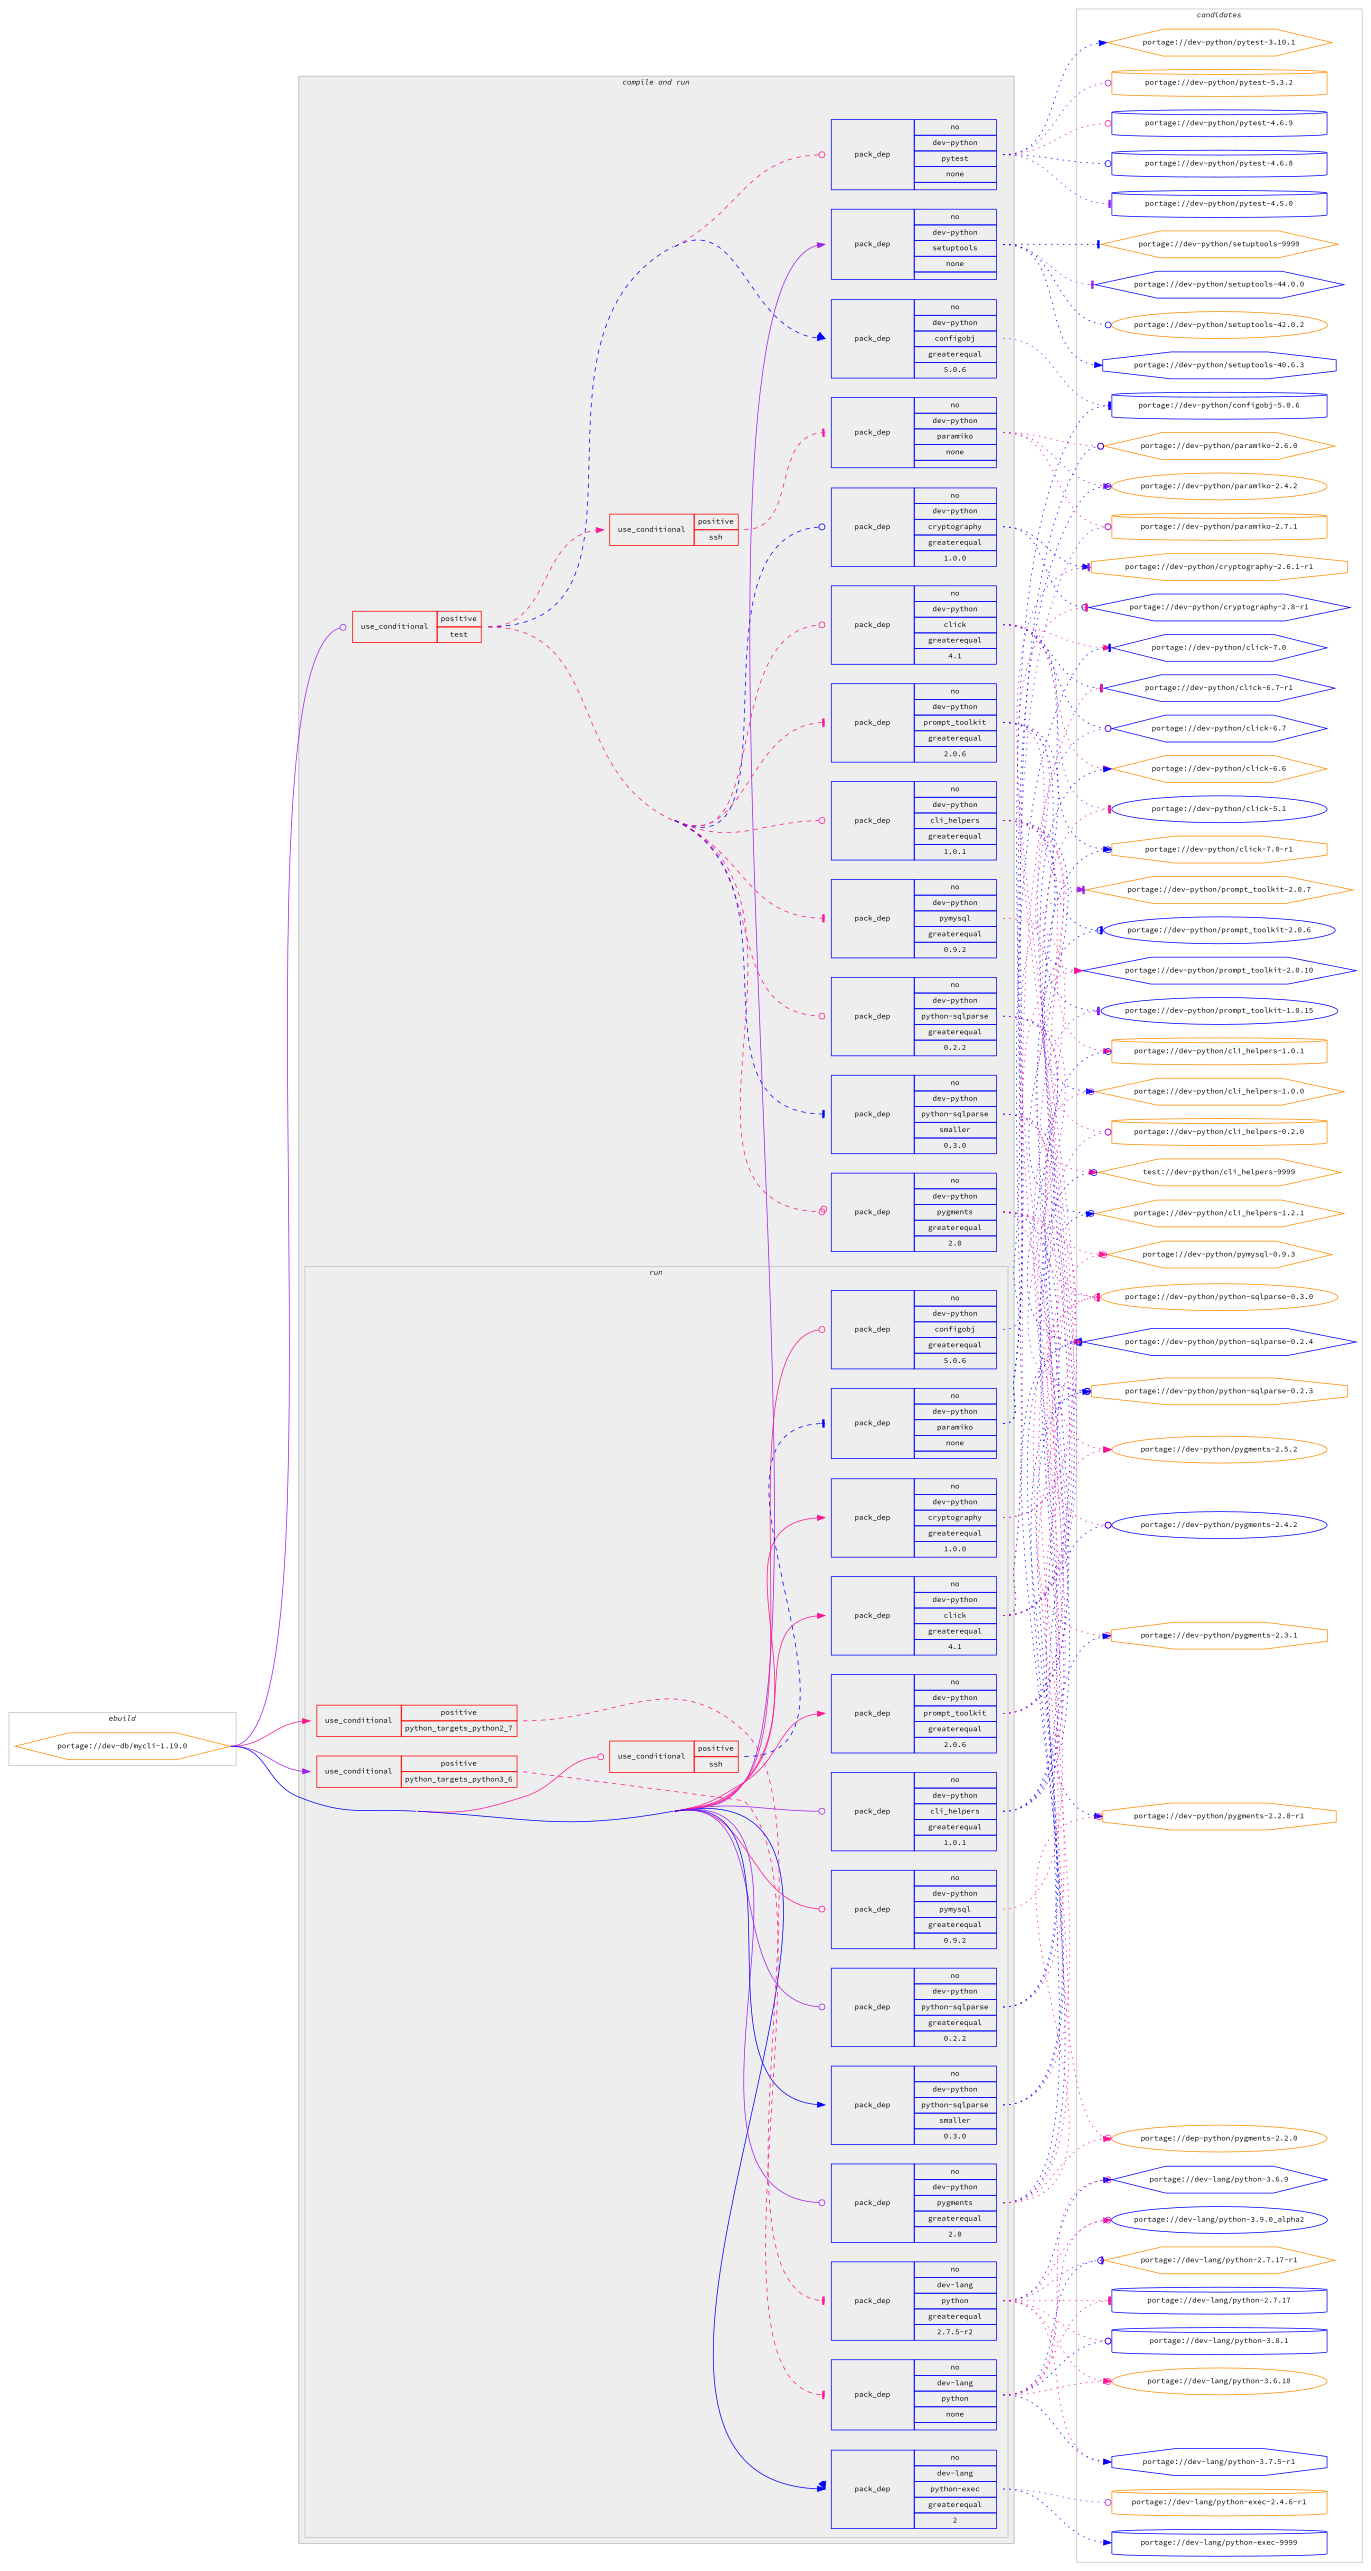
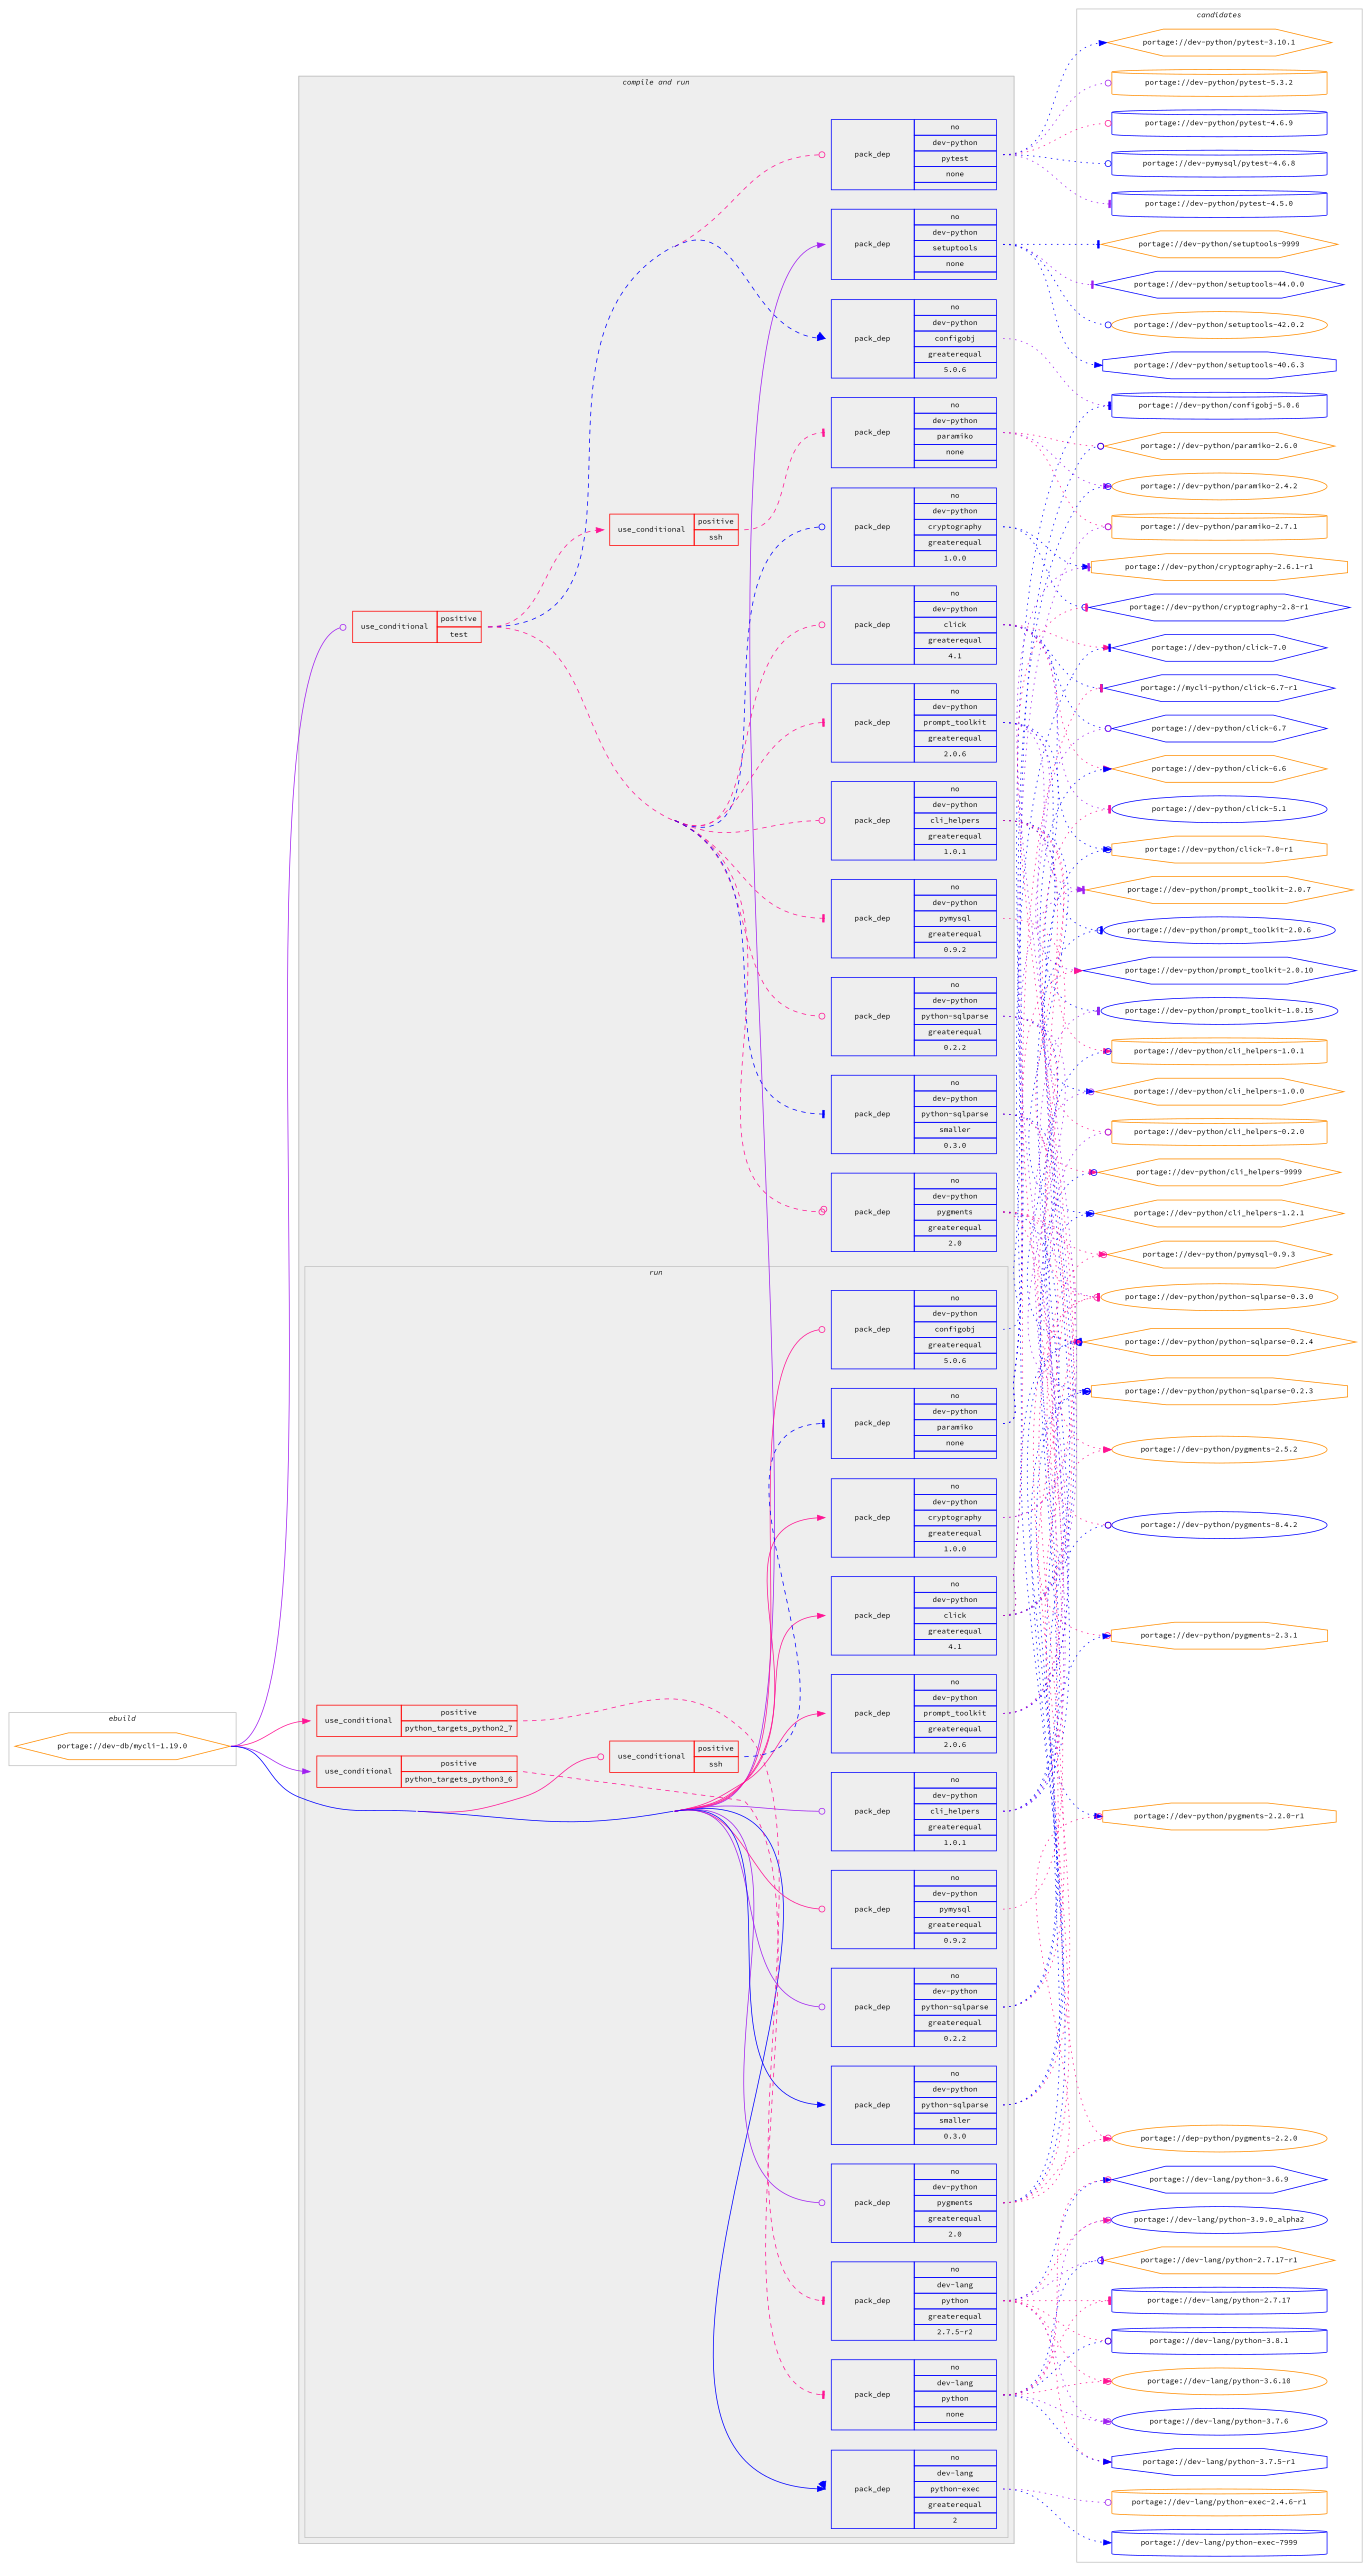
(1219, 164) -> (1219, 164)
(1219, 688) -> (1219, 688)
(1219, 1172) -> (1219, 1172)
(1219, 1342) -> (1219, 1342)
(1219, 1525) -> (1219, 1525)
none -> (1219, 2422)
(1219, 2543) -> (1219, 2543)
